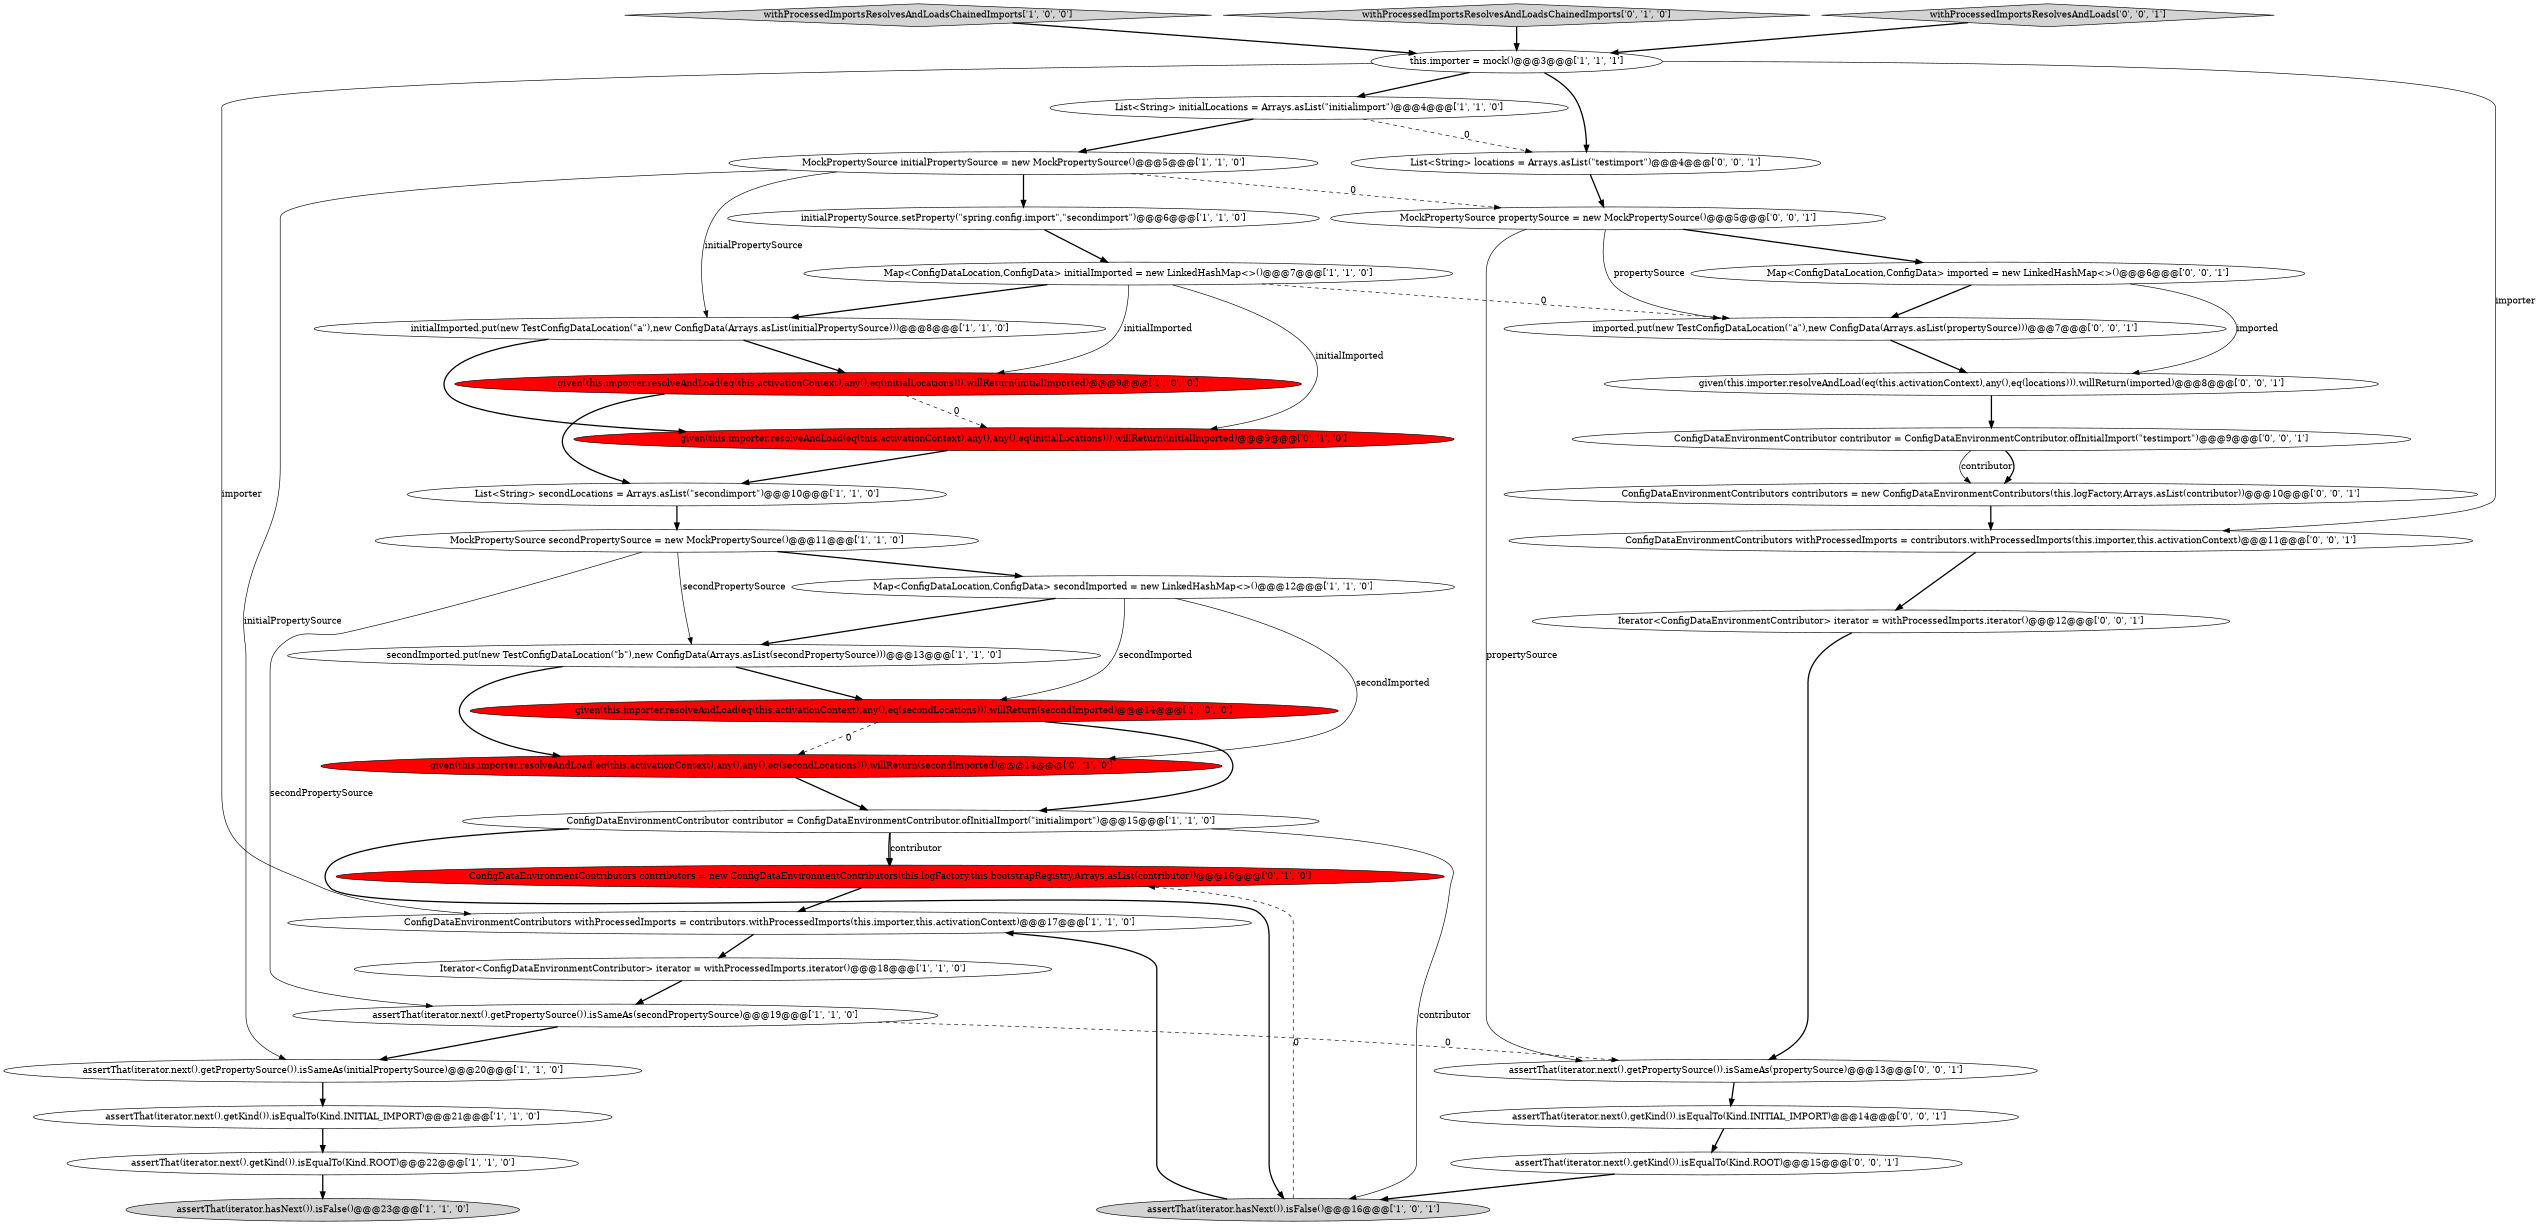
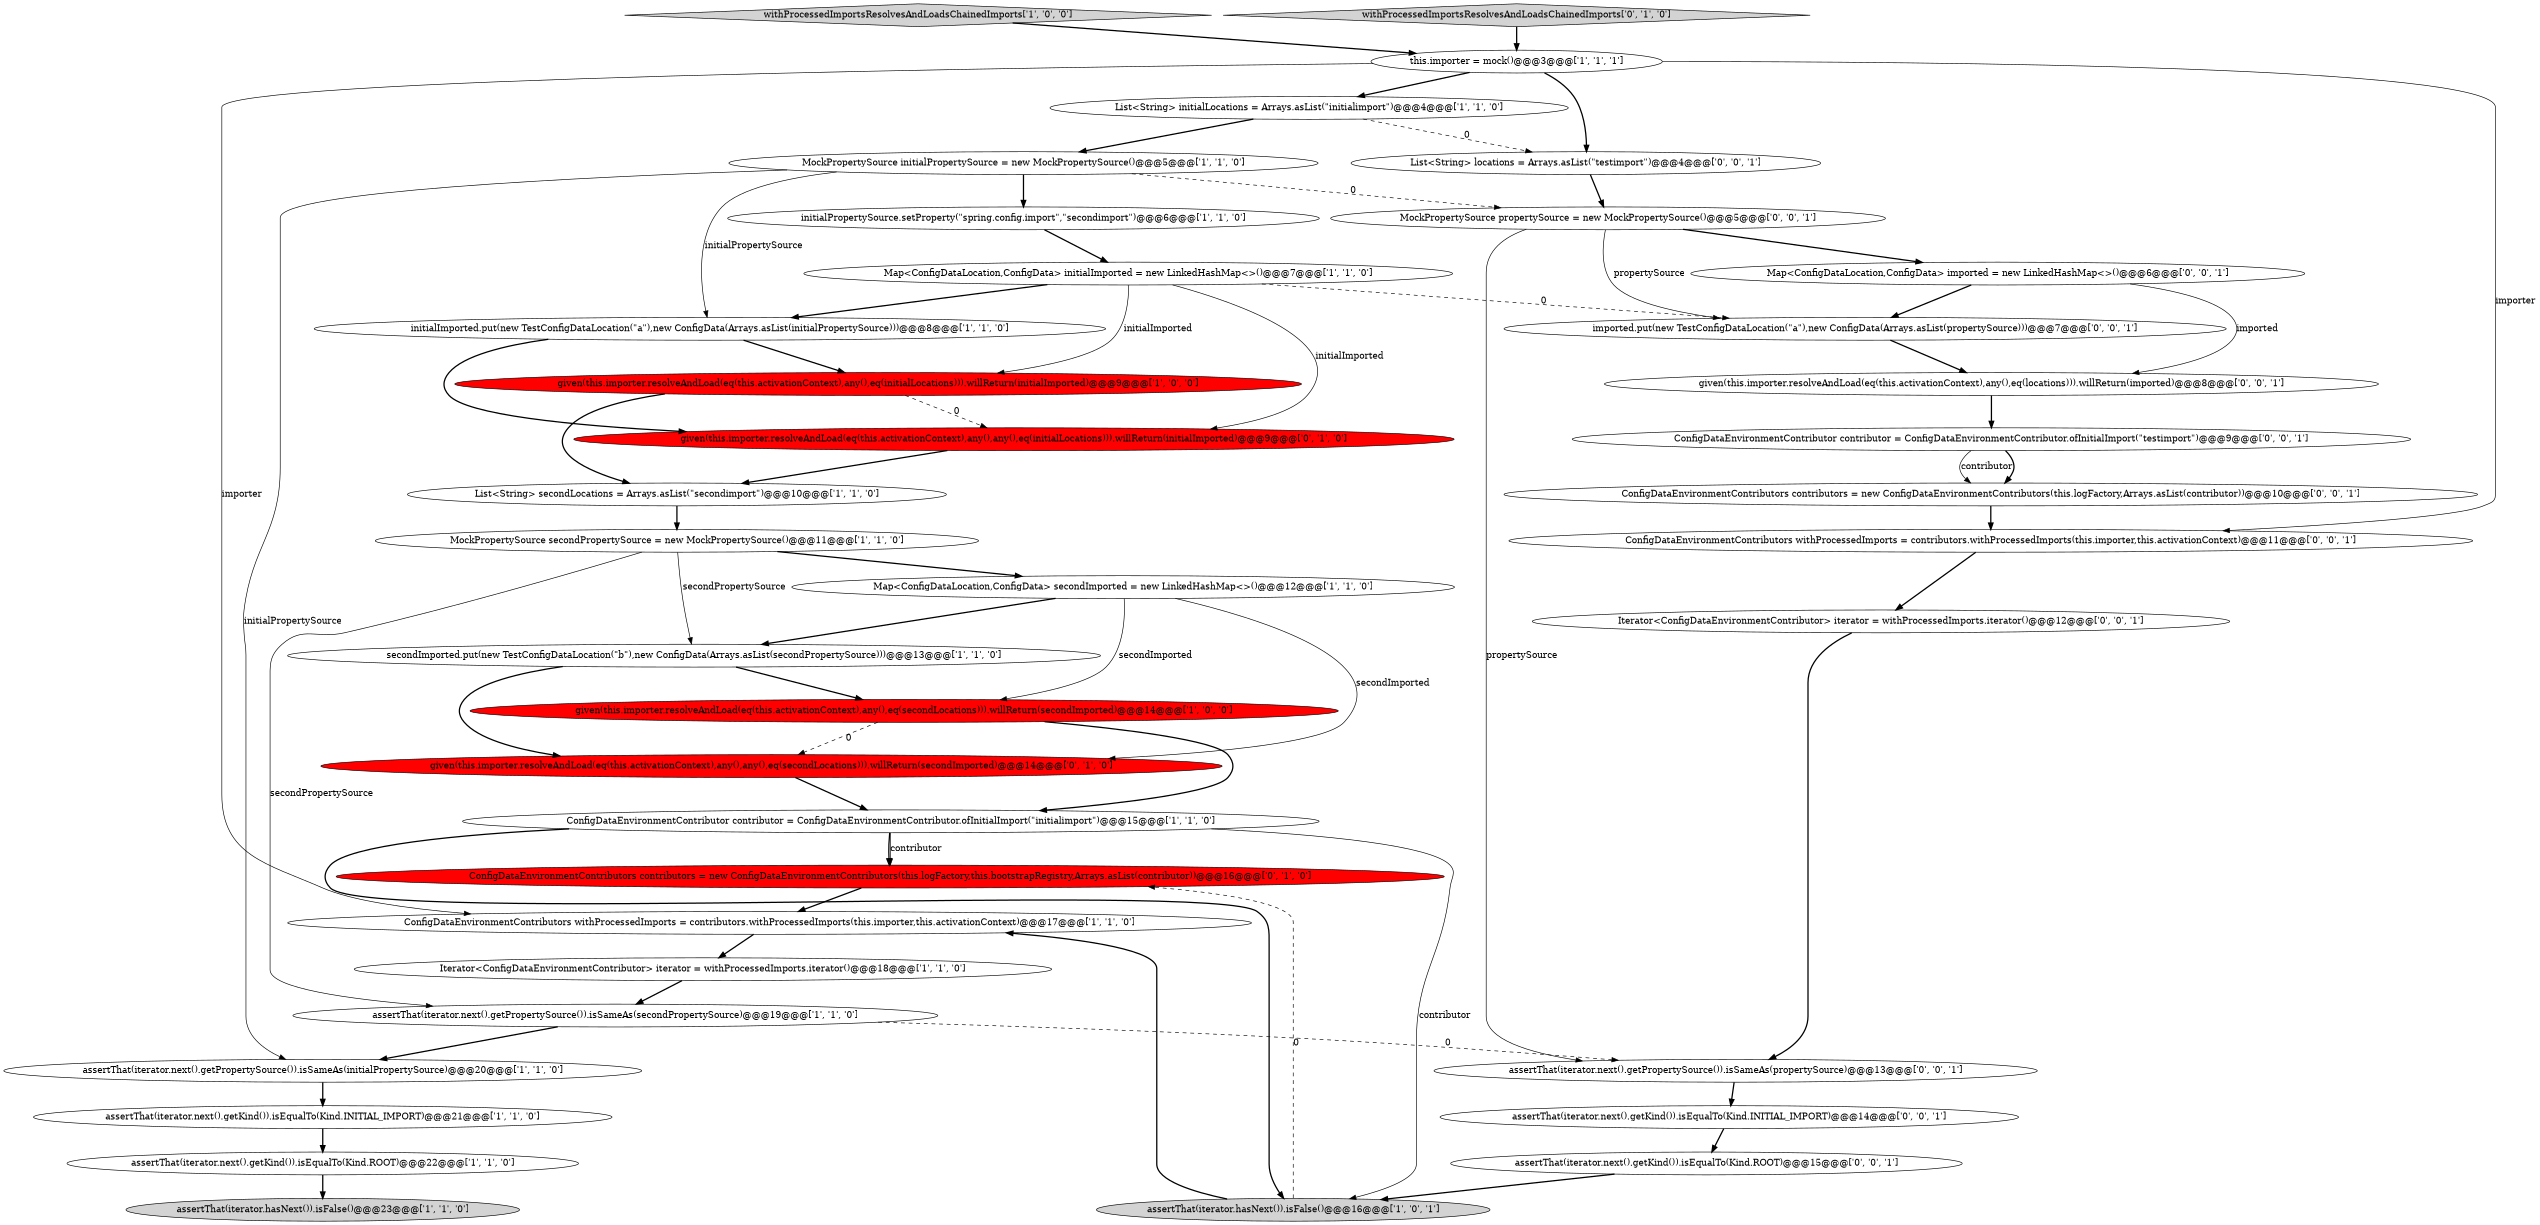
(2048, 15) -> none
